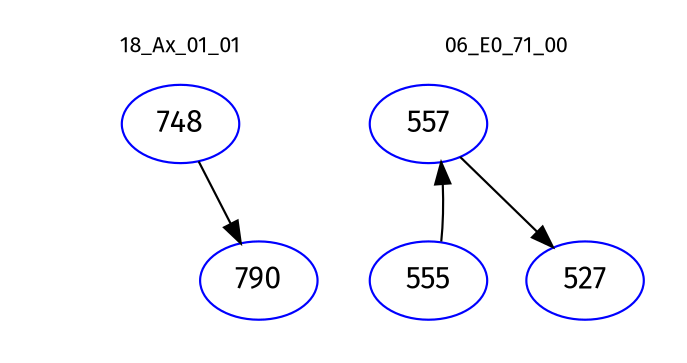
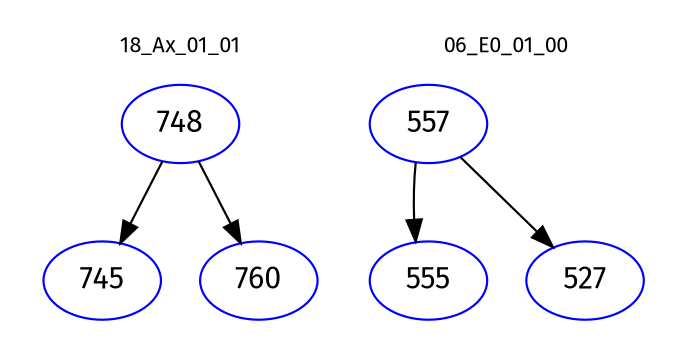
(507, 47) -> (507, 47)
(443, 213) -> (414, 191)
none -> (102, 281)
(259, 281) -> (259, 281)
